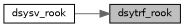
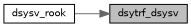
(145, 14) -> (149, 14)
